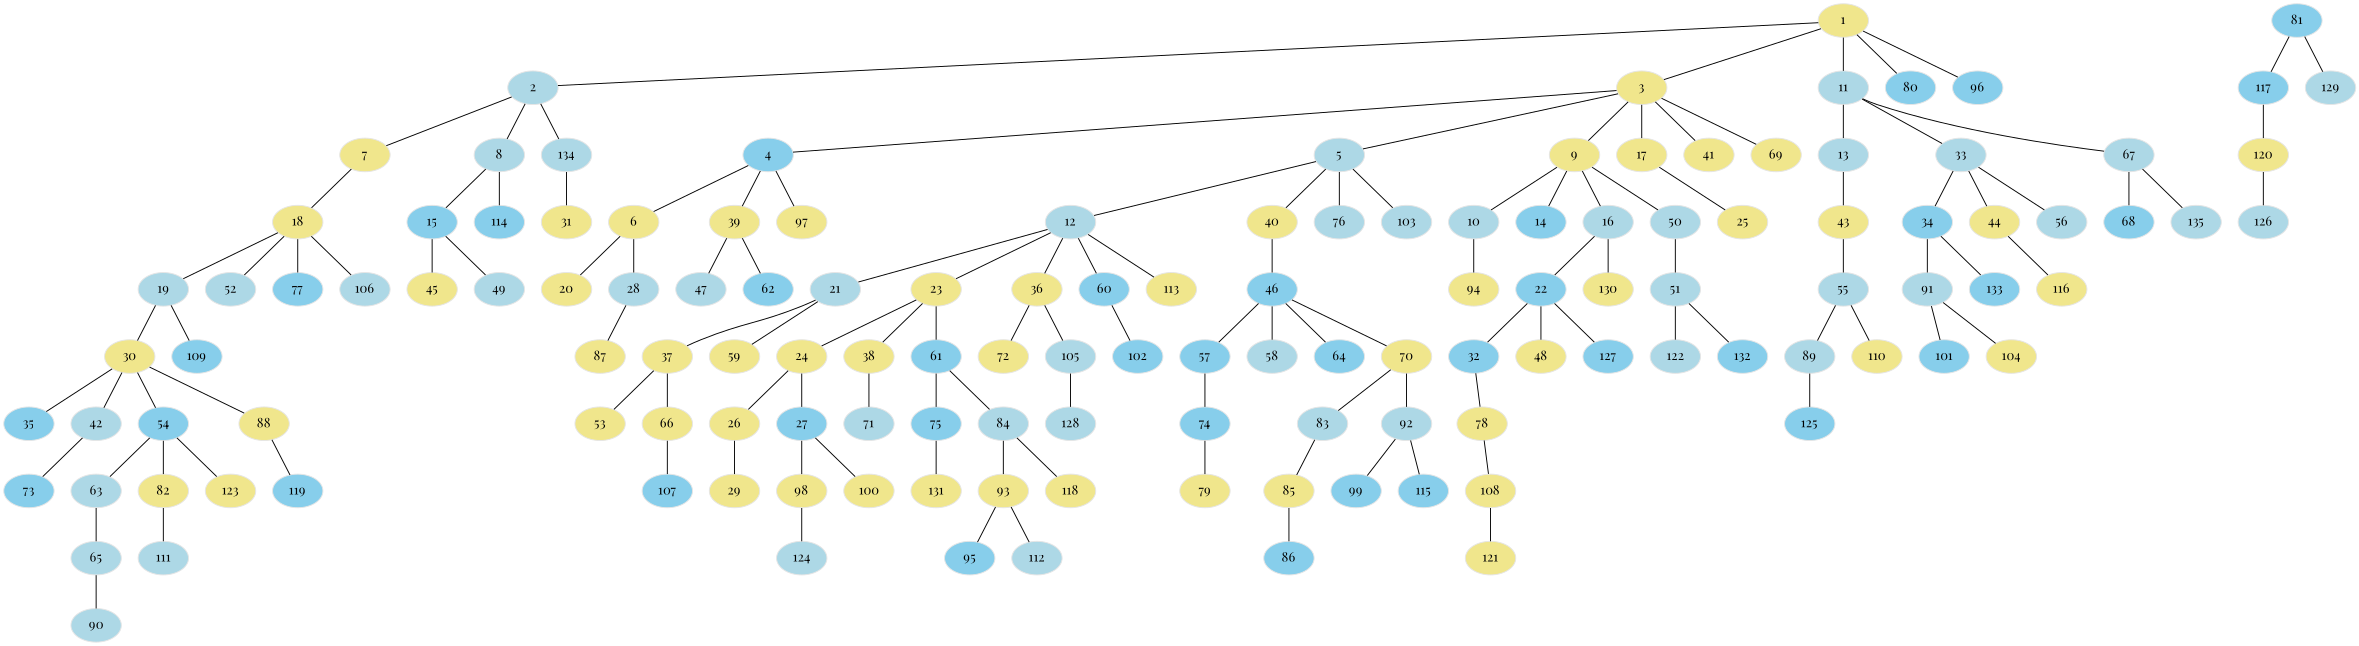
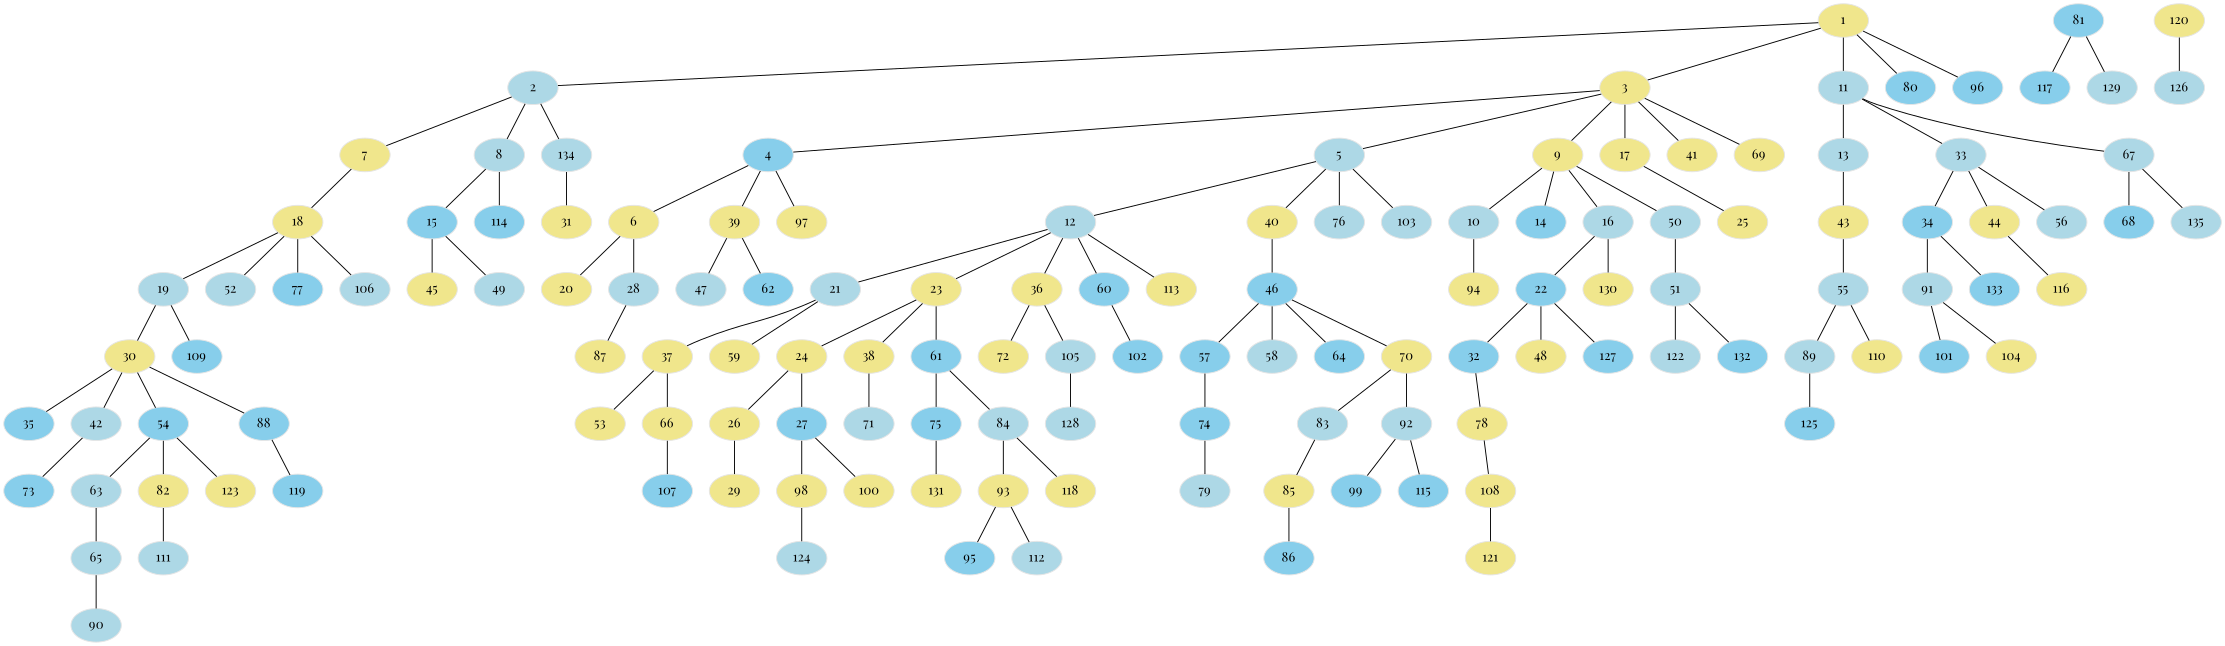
(2263, 121) -> none
(264, 424) -> (264, 424)
(1205, 491) -> (1205, 491)
